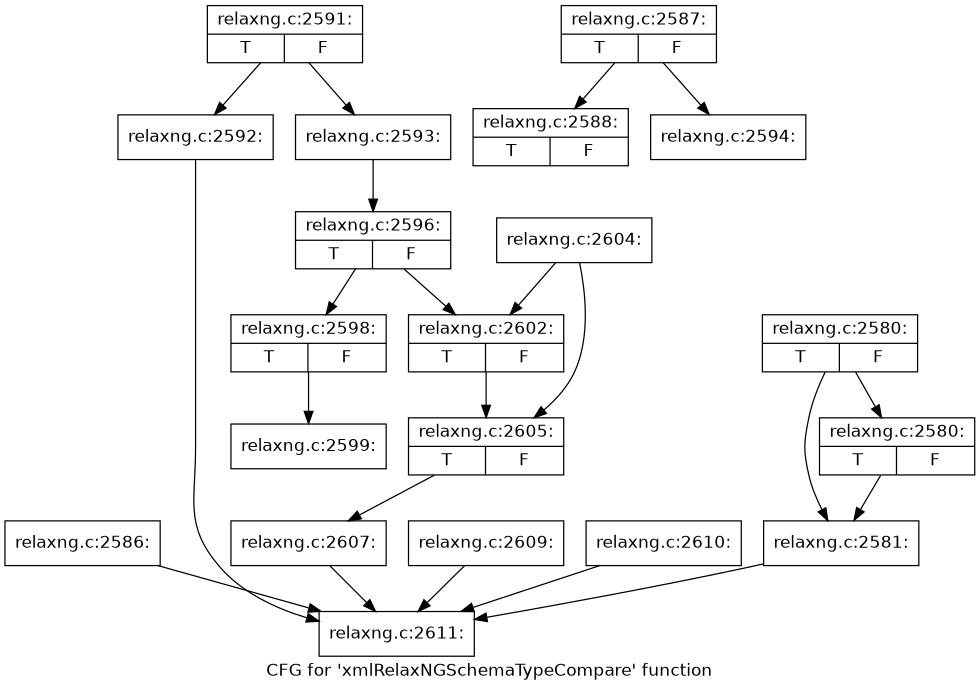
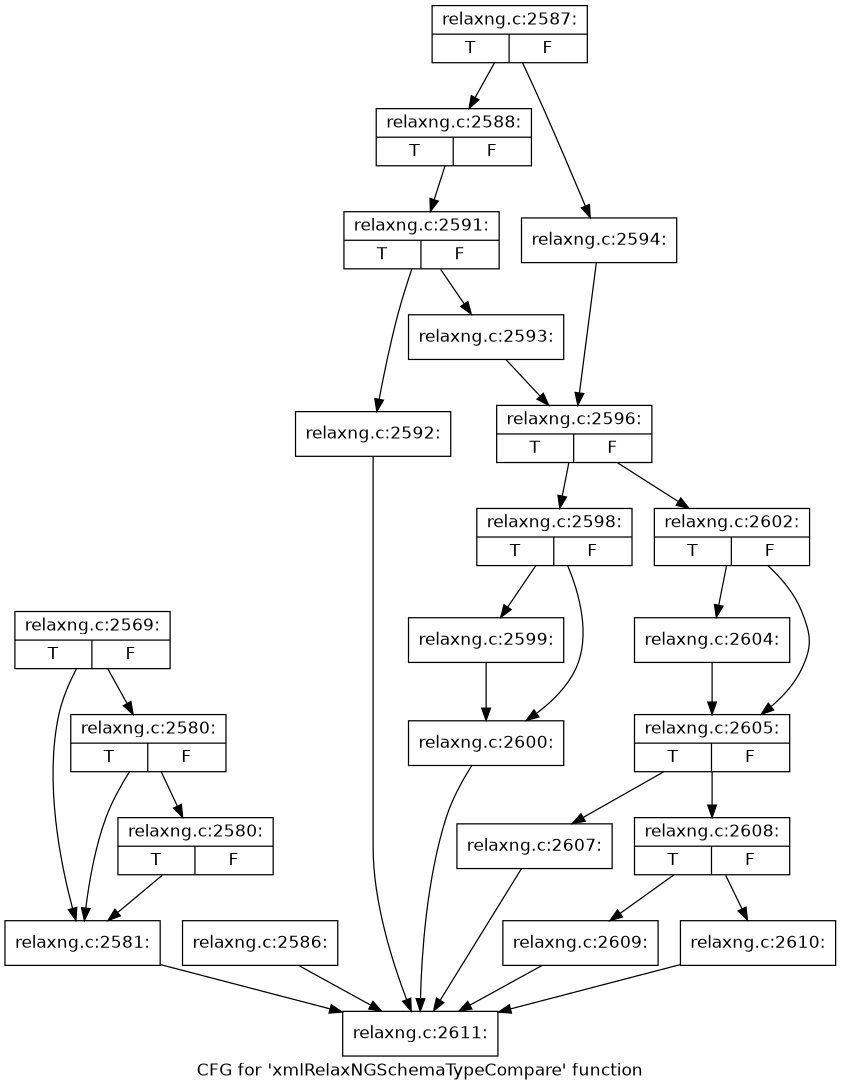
none -> (440, 183)
(537, 284) -> (723, 585)
none -> (588, 328)
none -> (93, 640)
none -> (486, 743)
none -> (712, 846)
